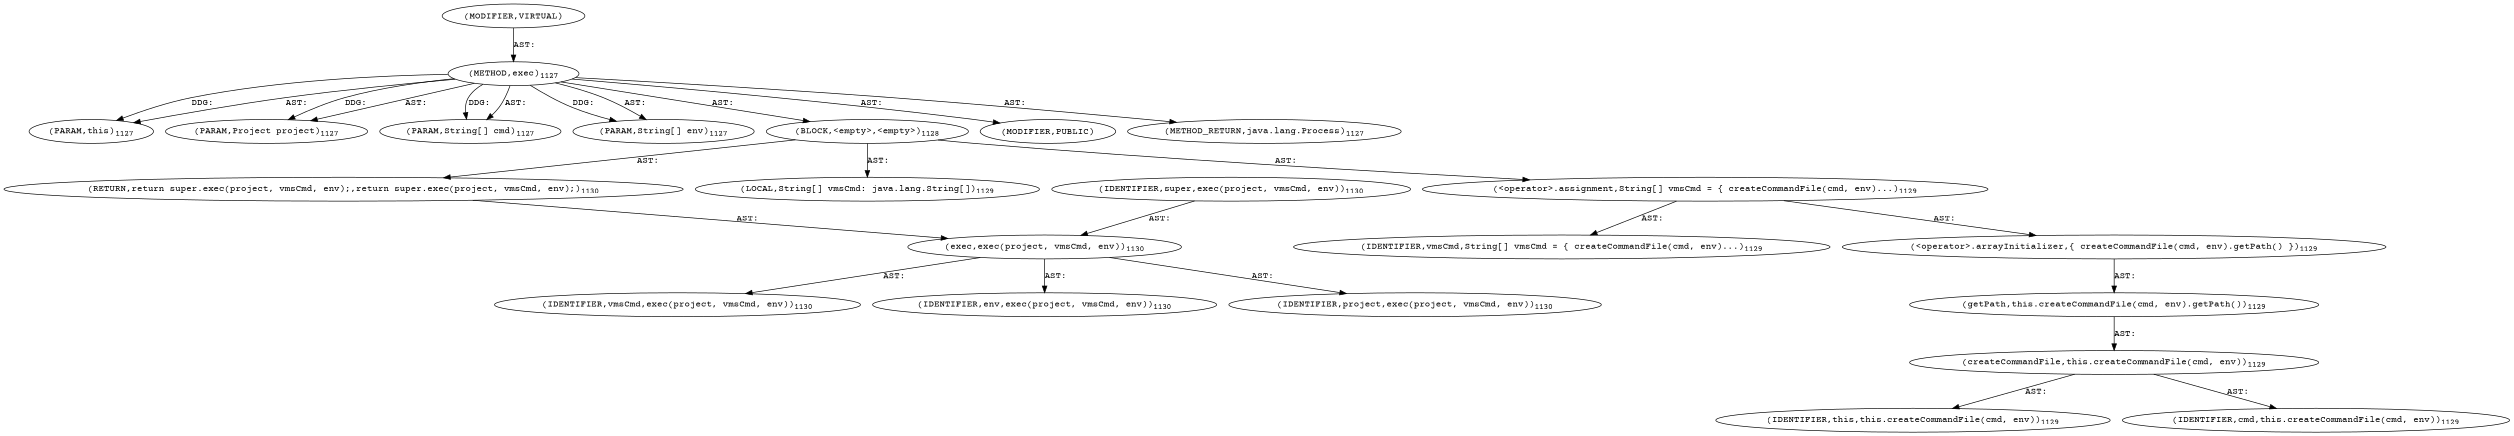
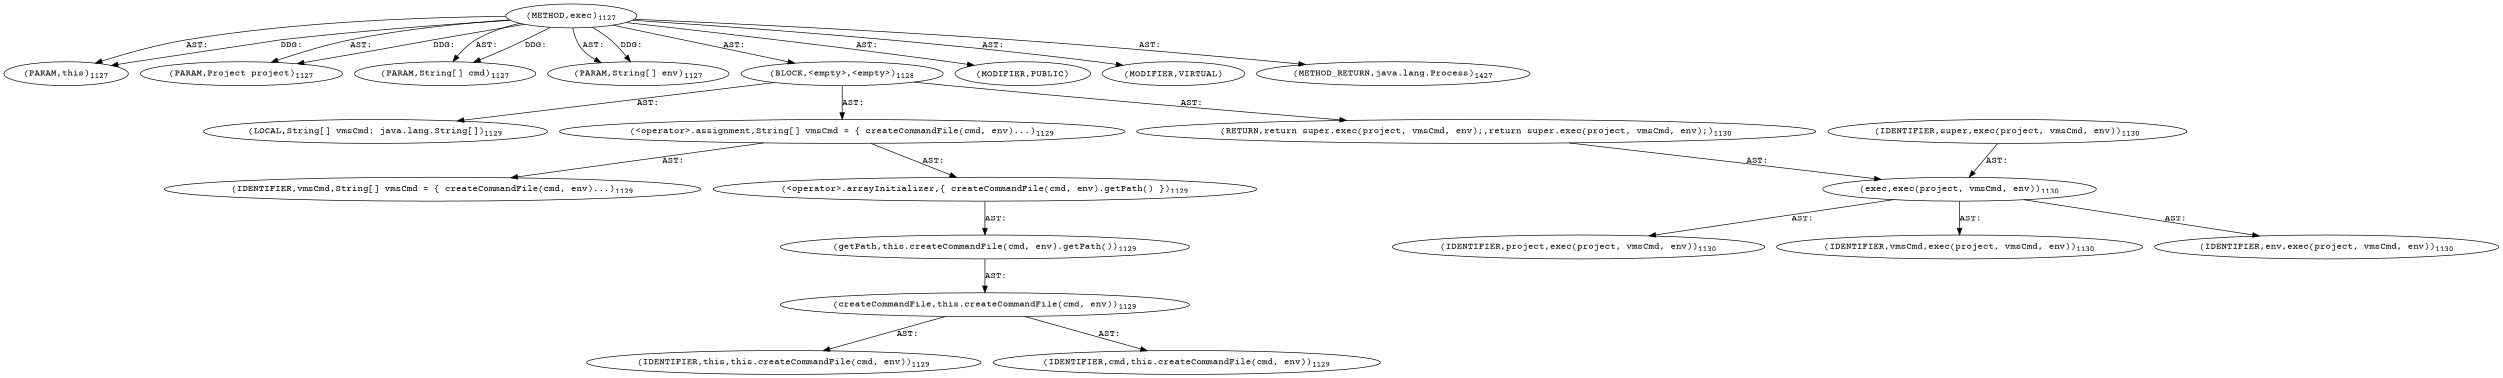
(514, 41) -> (875, 39)
(1355, 130) -> (1484, 73)
